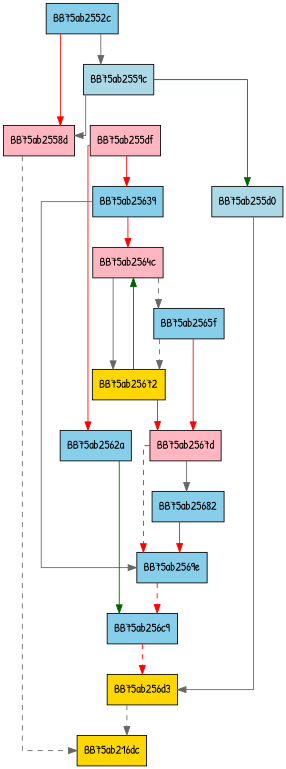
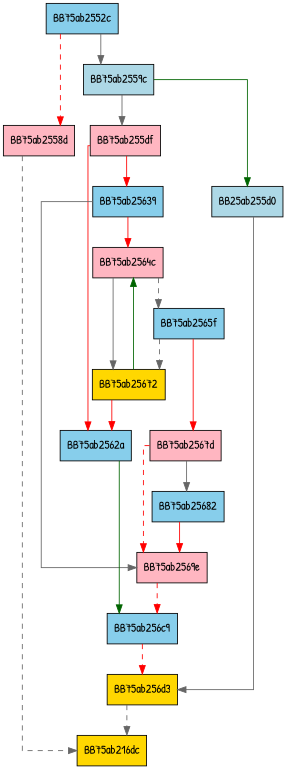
(60, 75) -> (60, 75)
(86, 117) -> (122, 106)
(247, 202) -> (247, 202)
(158, 411) -> (112, 411)
(172, 568) -> (172, 568)
